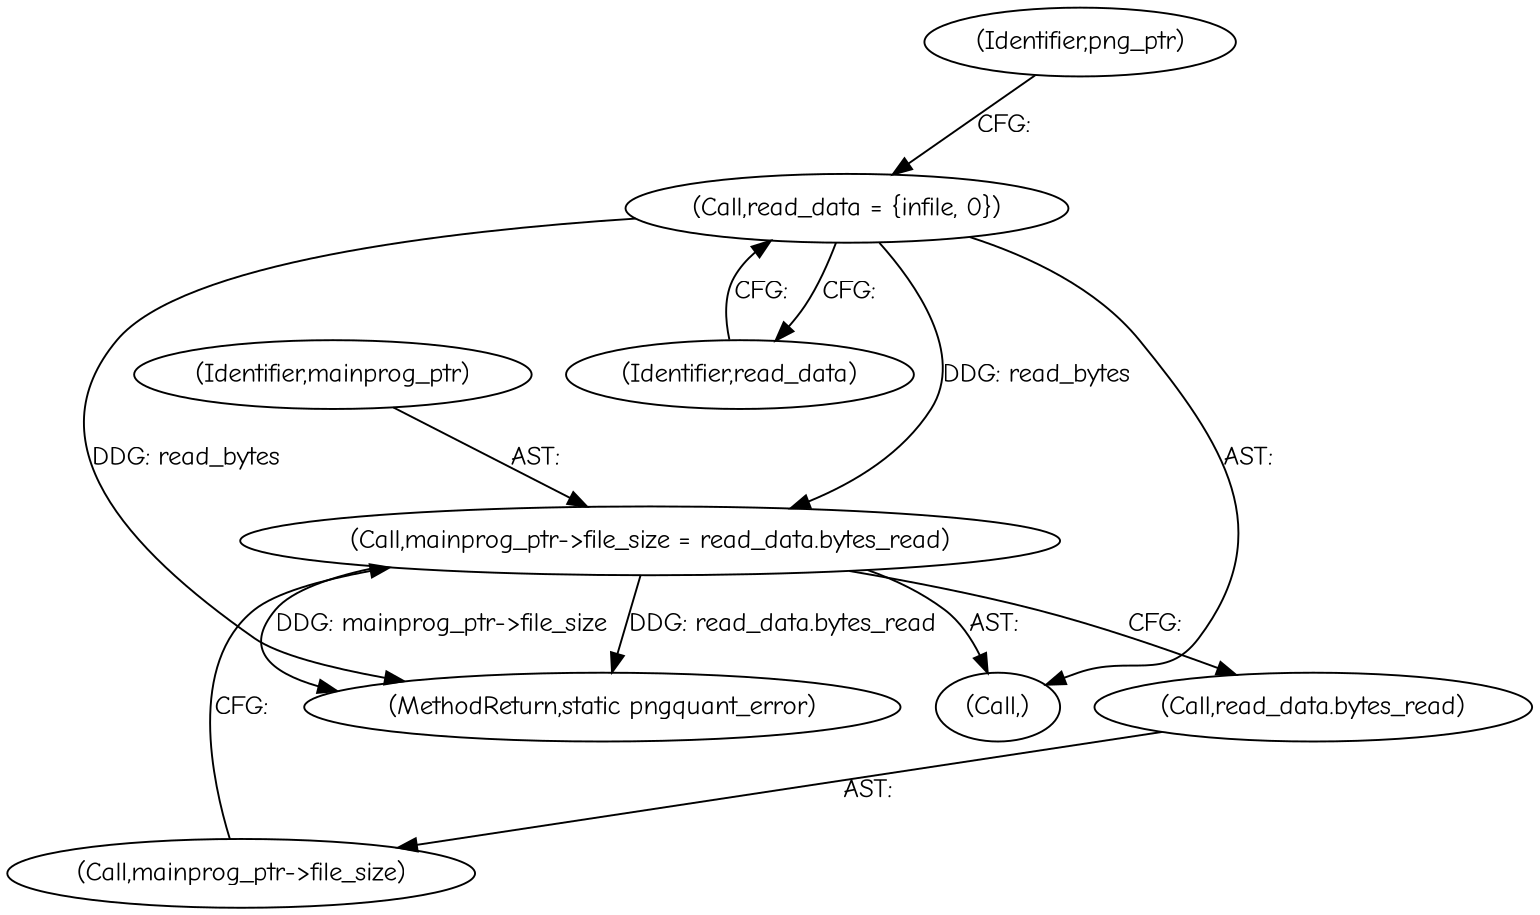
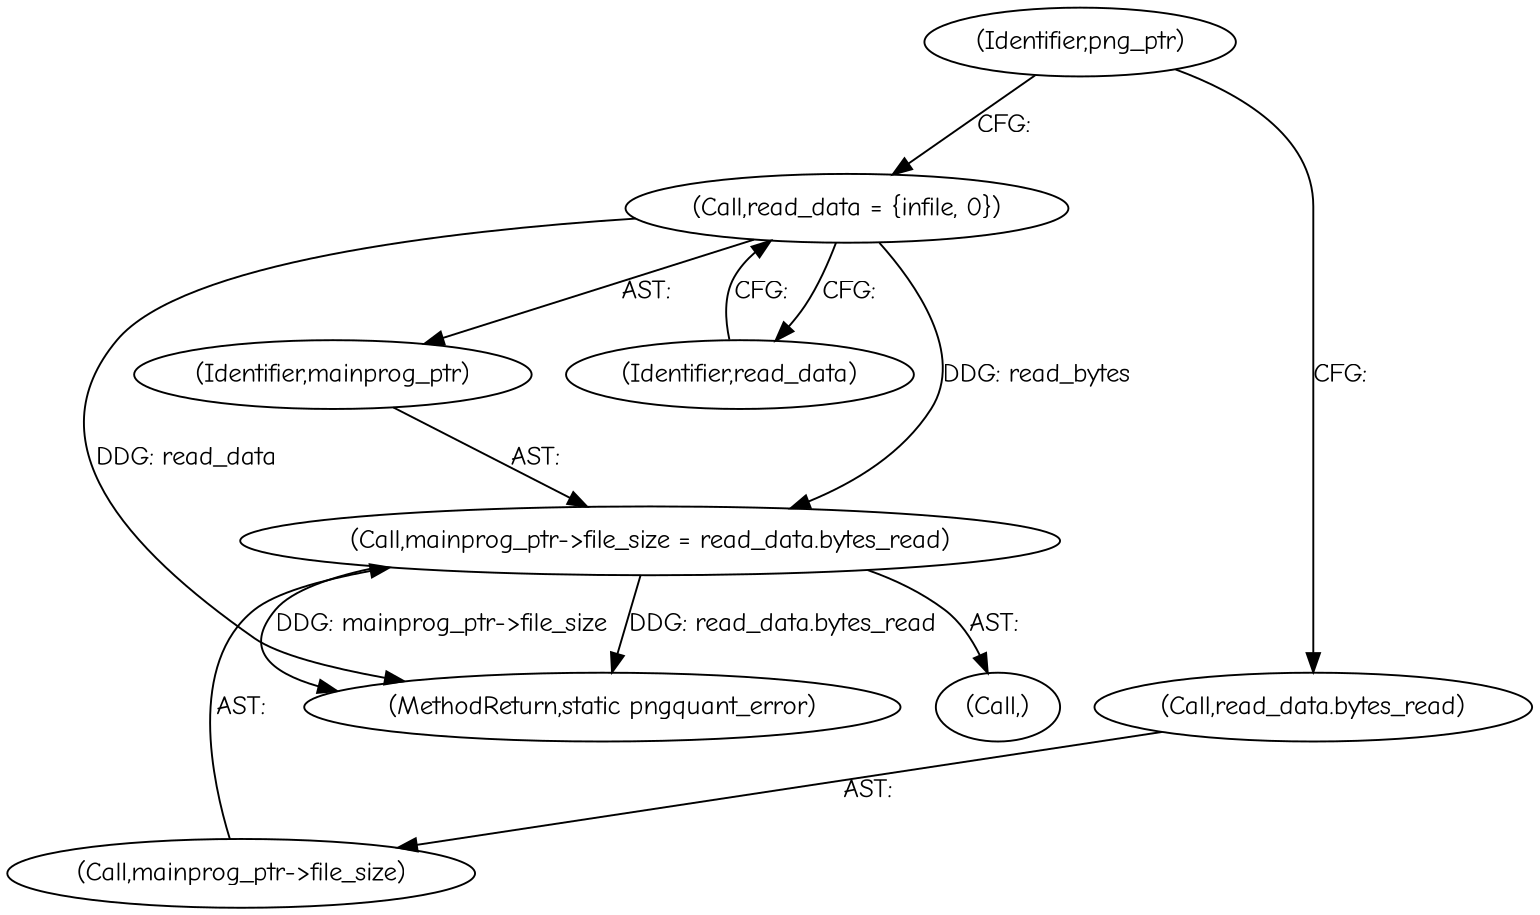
(1218, 455) -> (598, 289)
(187, 458) -> (187, 458)
(1036, 610) -> (1313, 326)
(246, 707) -> (246, 707)
